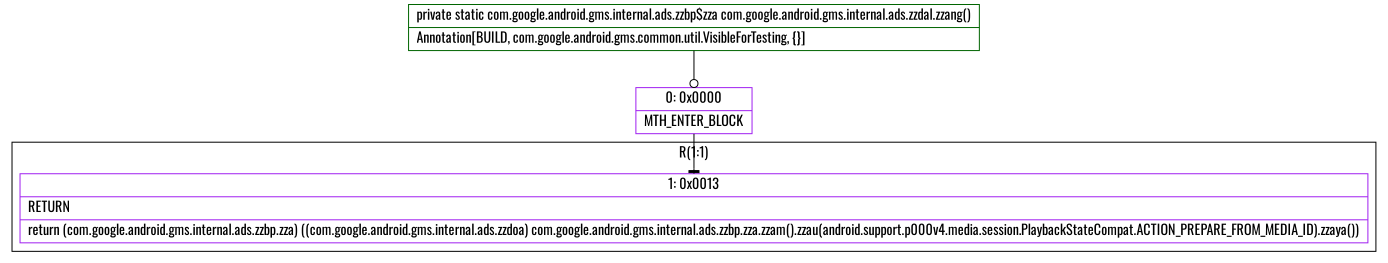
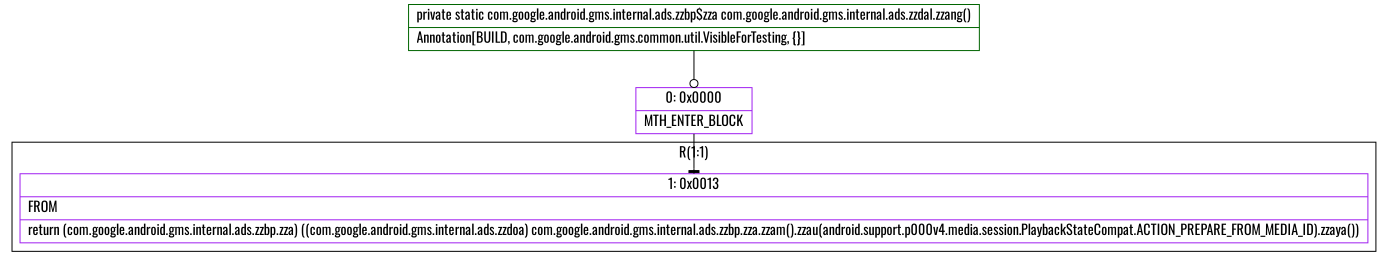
(50, 208) -> (43, 208)
